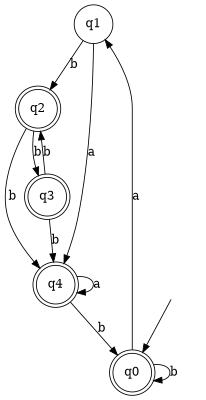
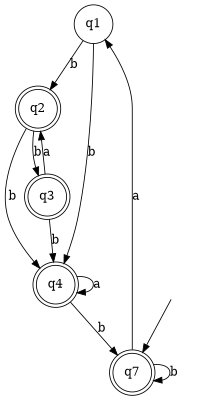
(47, 153) -> (47, 153)
(91, 153) -> (92, 153)
(132, 373) -> (132, 373)
